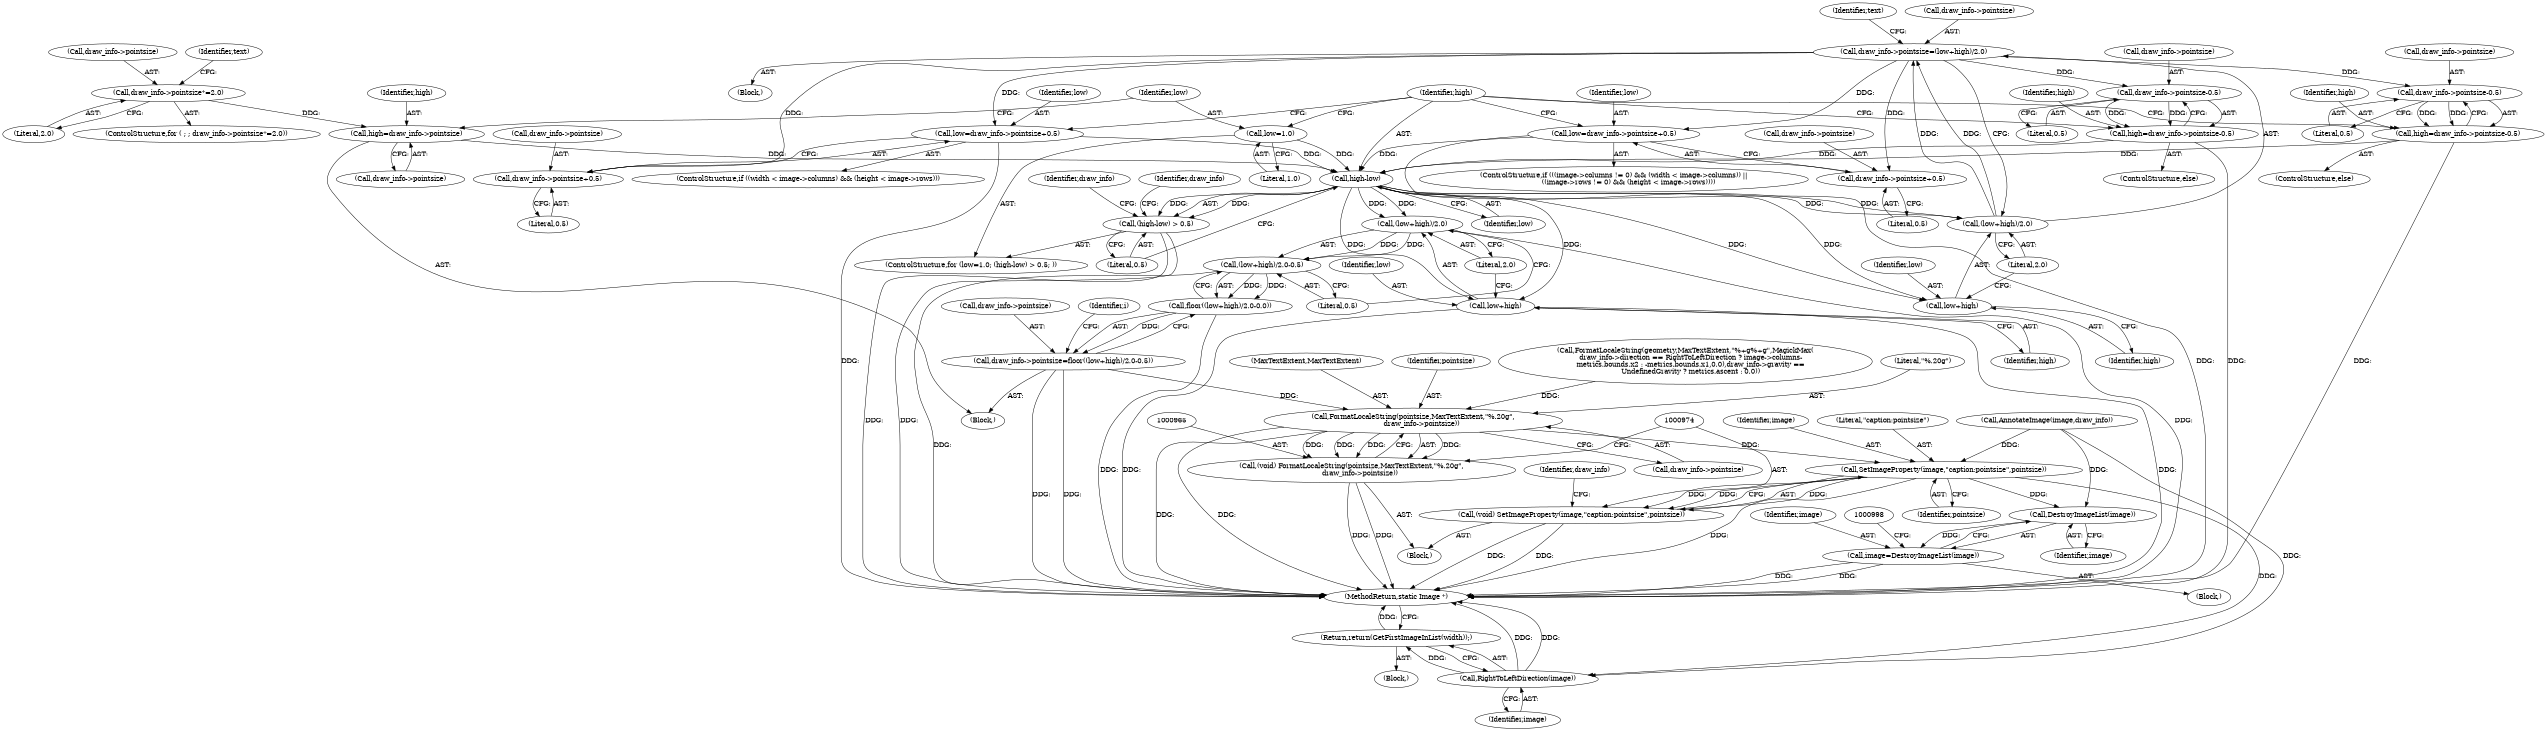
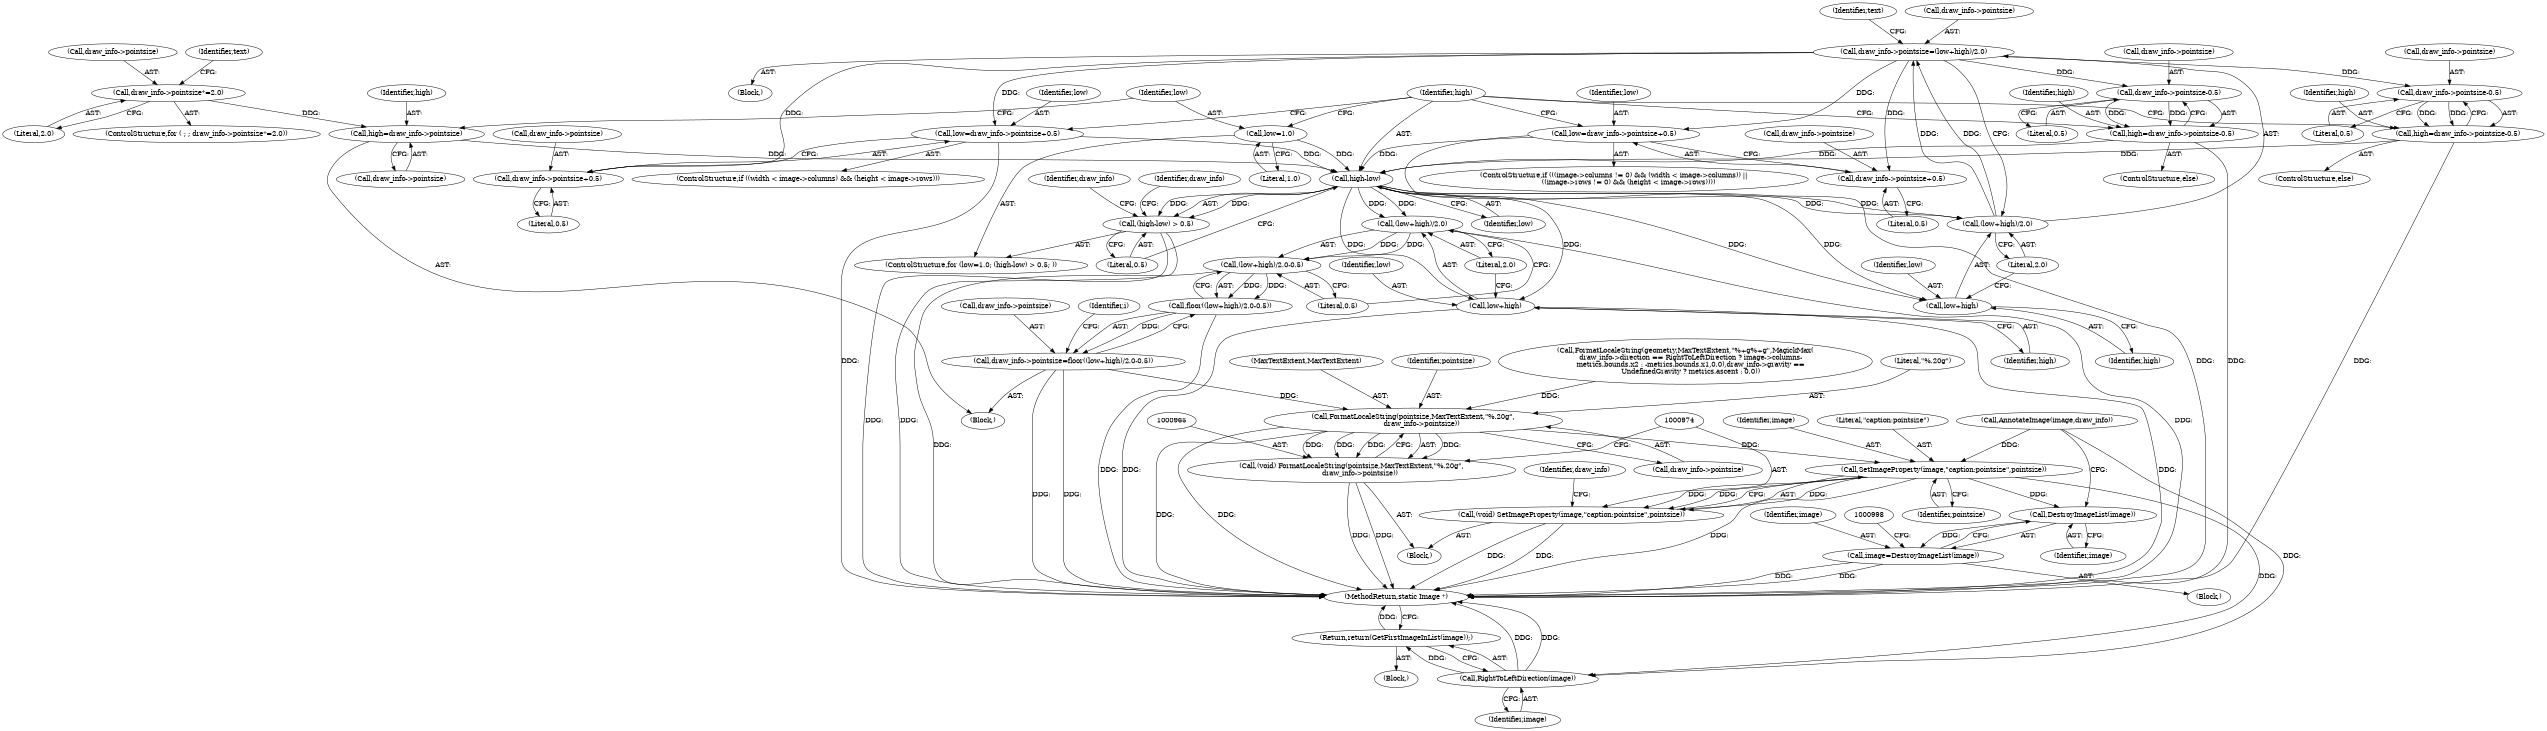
(1220, 306) -> (1220, 306)
(2100, 470) -> (2100, 470)
(1396, 638) -> (1396, 638)
